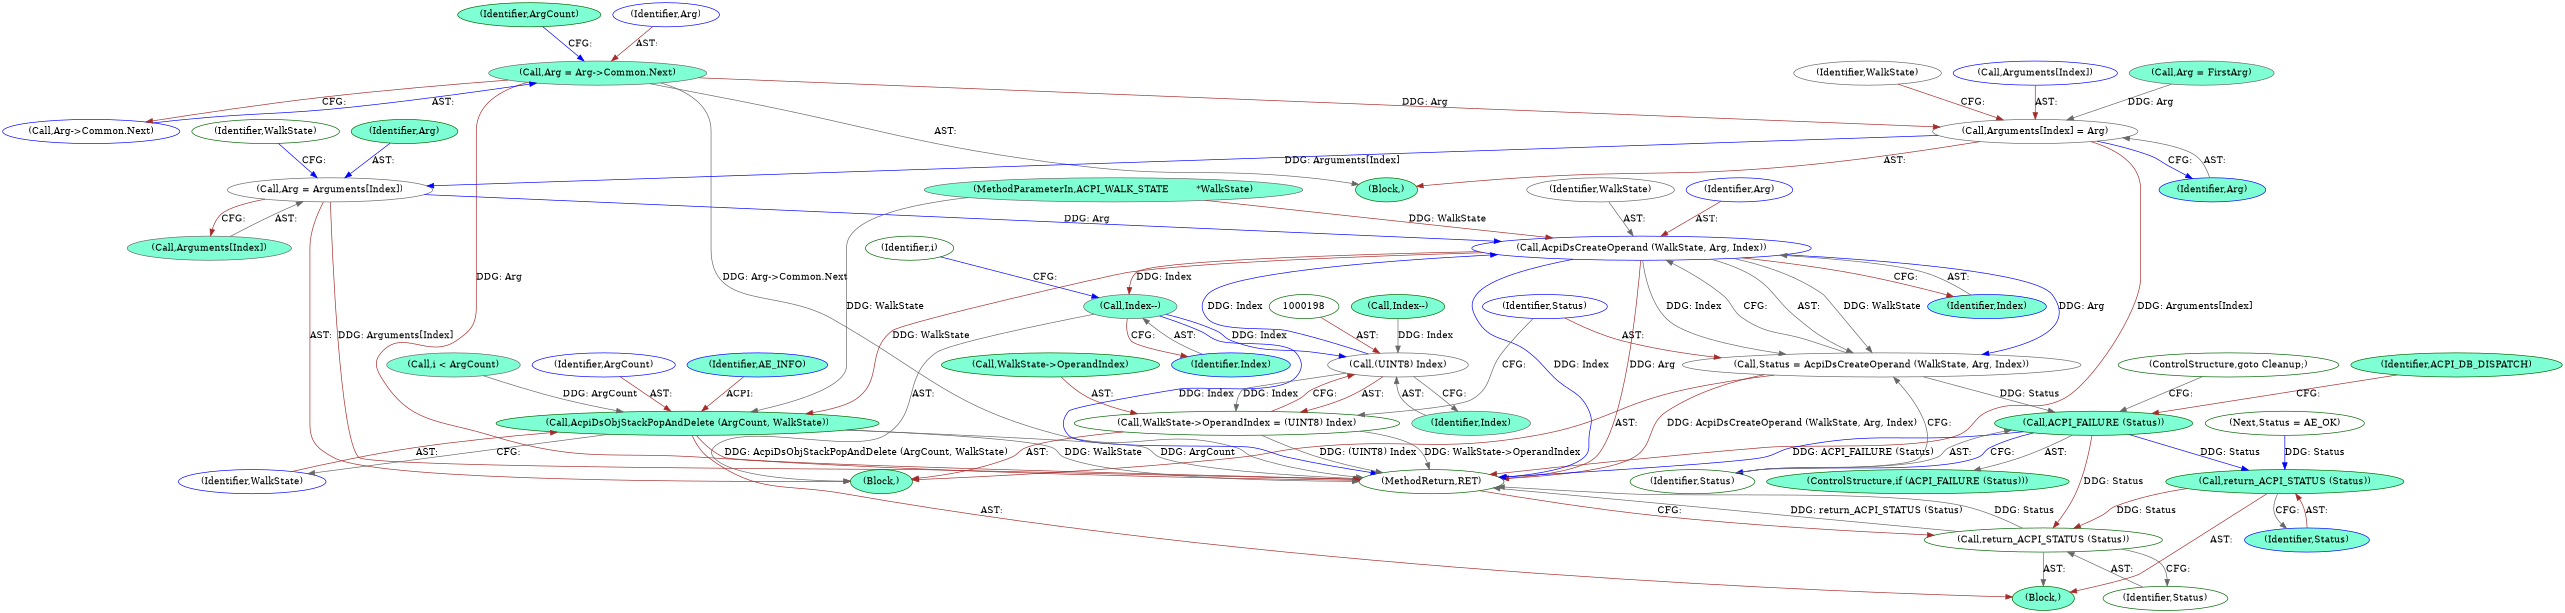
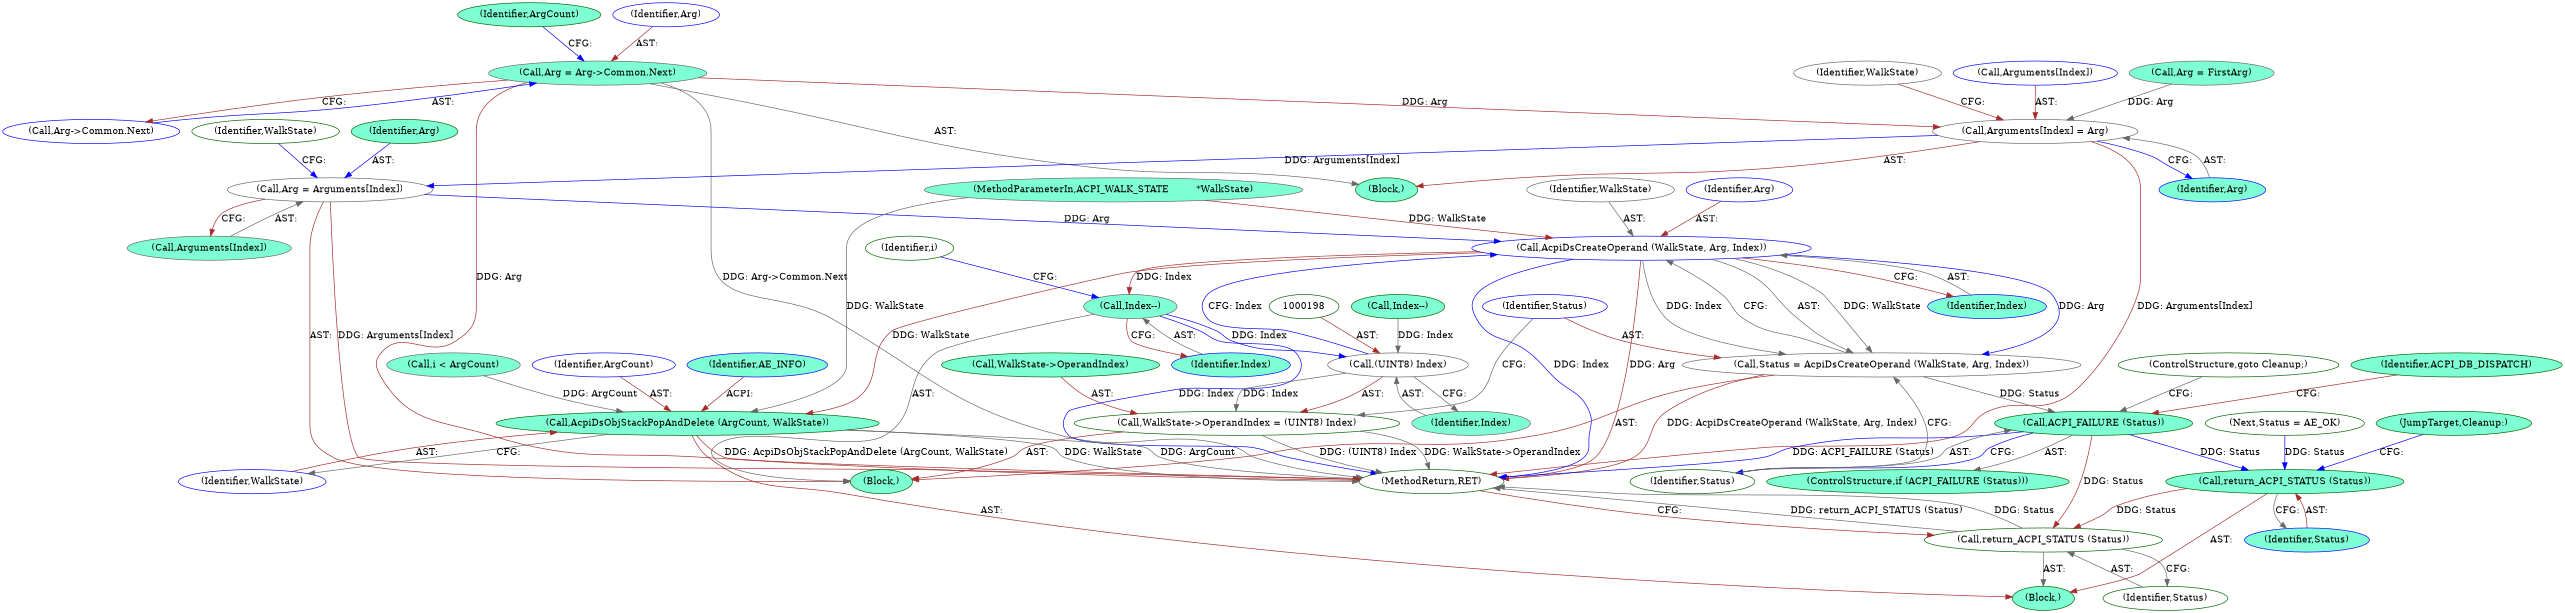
(1235, 307) -> (1235, 307)
(1308, 392) -> none
none -> (2454, 423)
